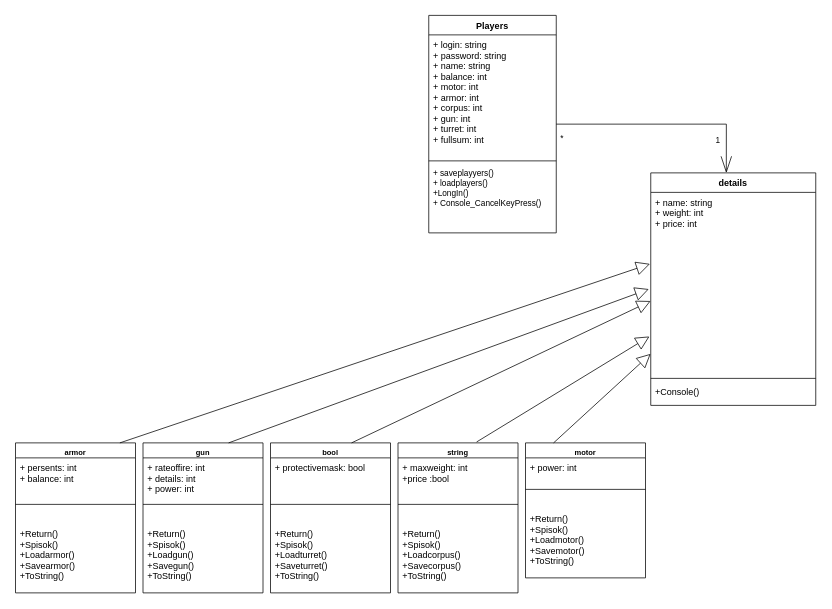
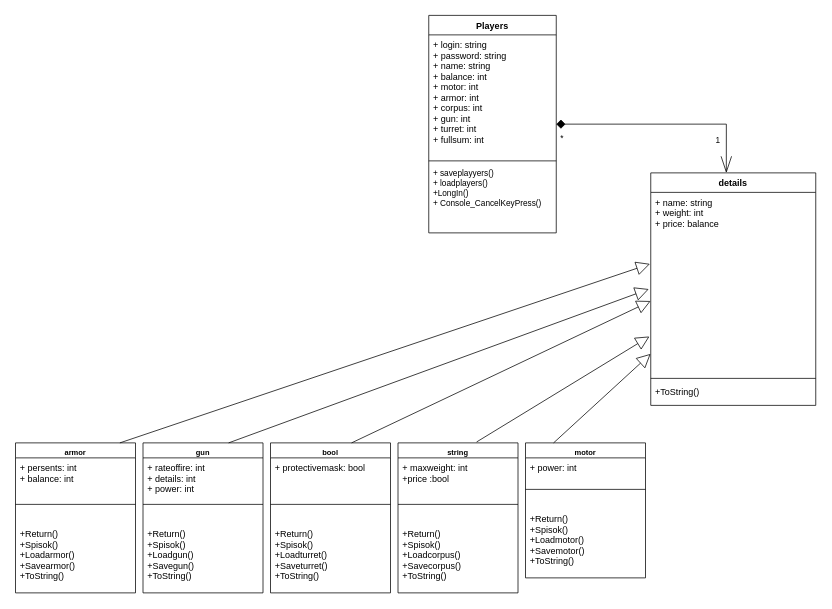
(562, 124) -> (566, 124)
(685, 203) -> (685, 203)
(679, 392) -> (681, 392)
